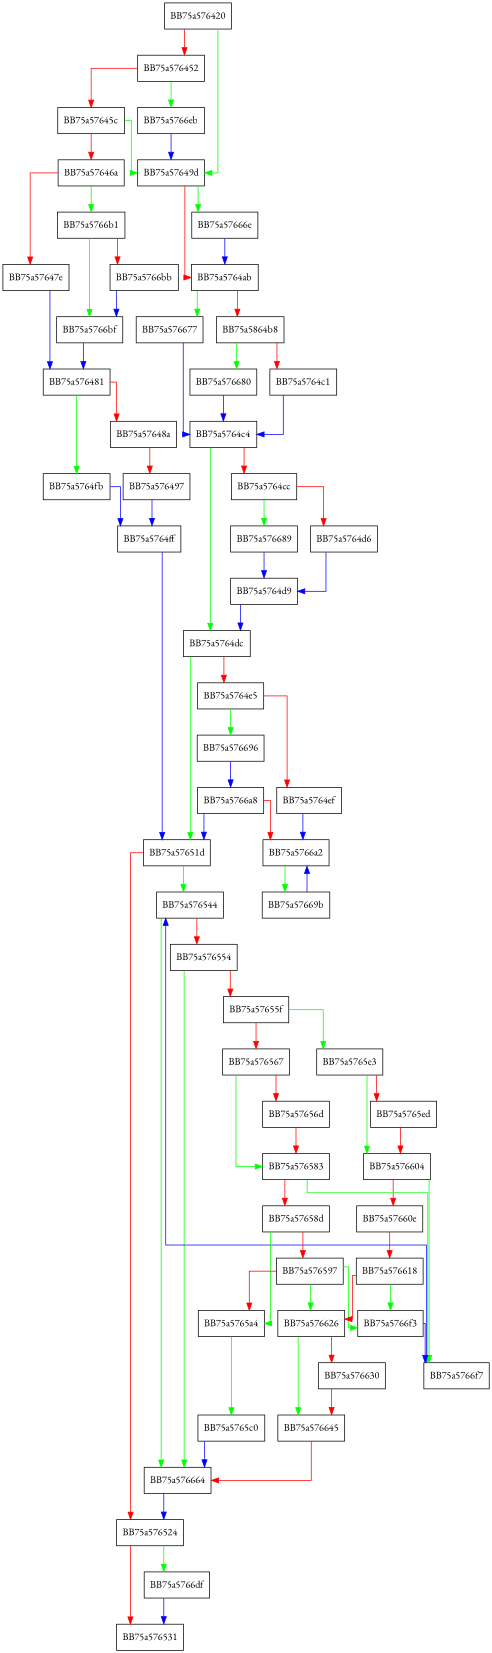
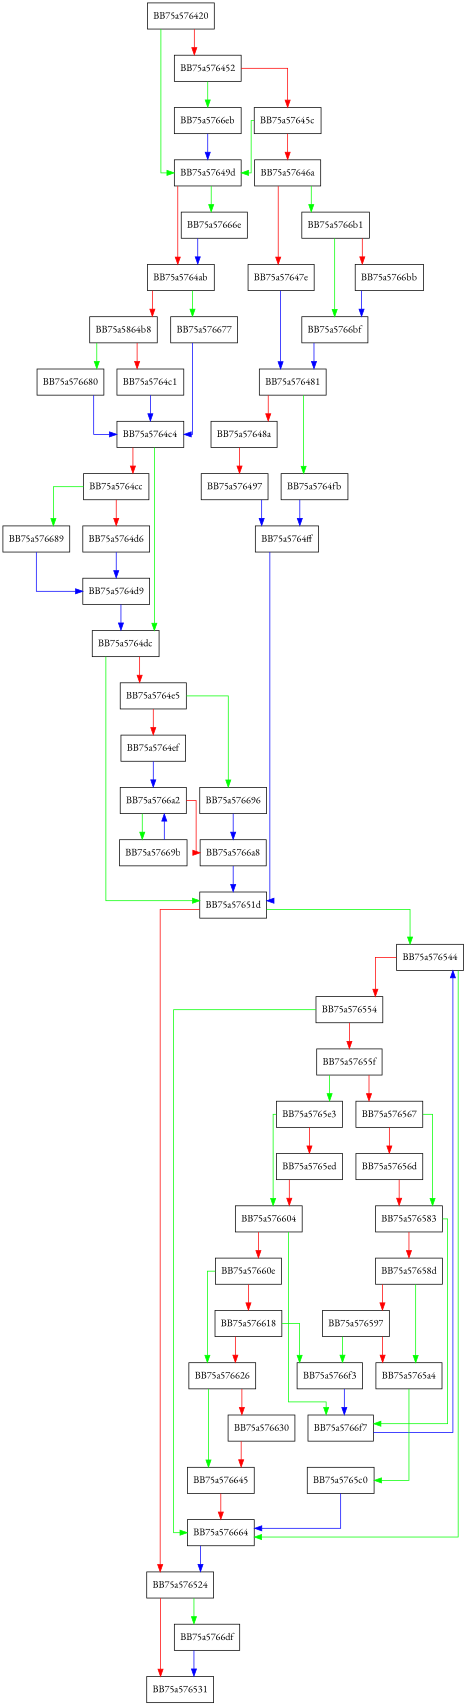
(270, 813) -> (196, 822)
(311, 1294) -> (207, 1309)
